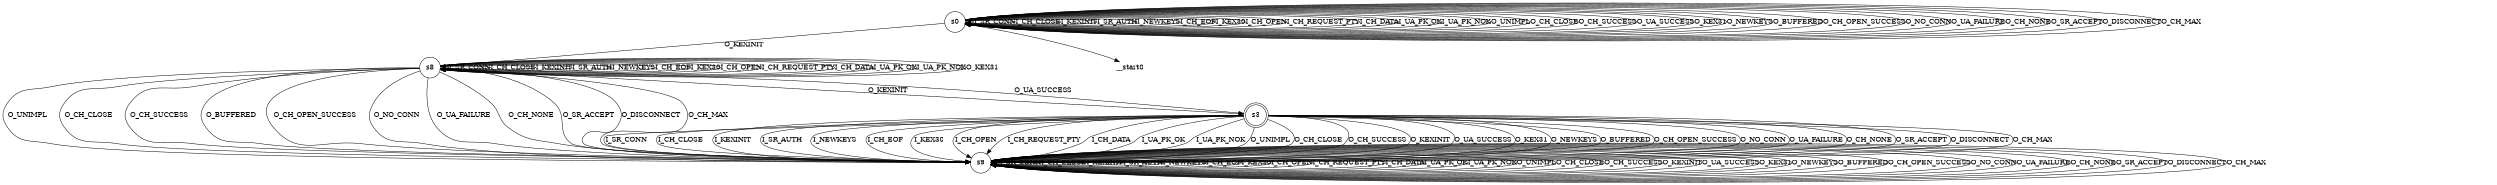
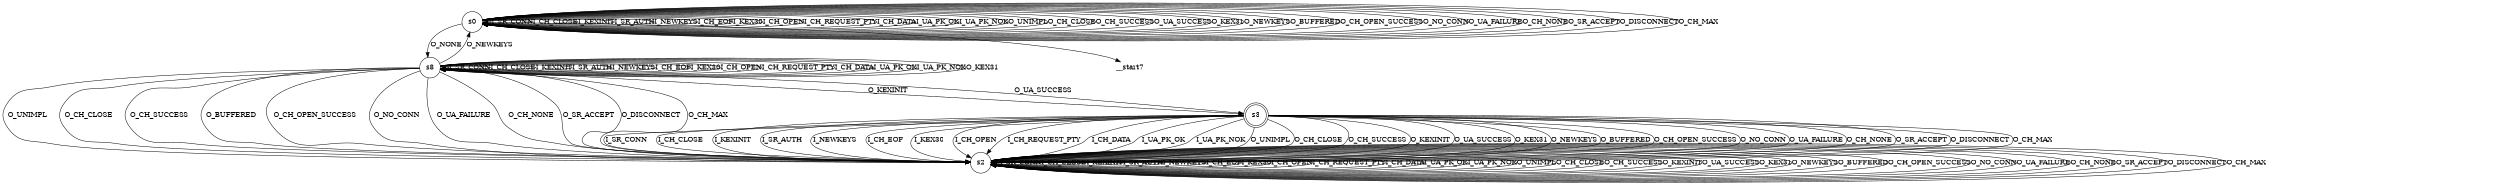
(744, 45) -> (446, 45)
none -> (457, 53)
(1130, 68) -> (1130, 68)
(981, 163) -> (981, 163)
